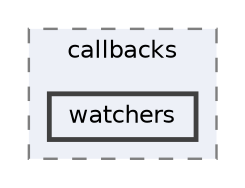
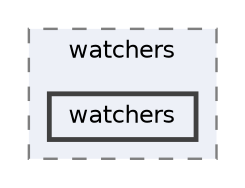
(123, 52) -> (123, 52)
